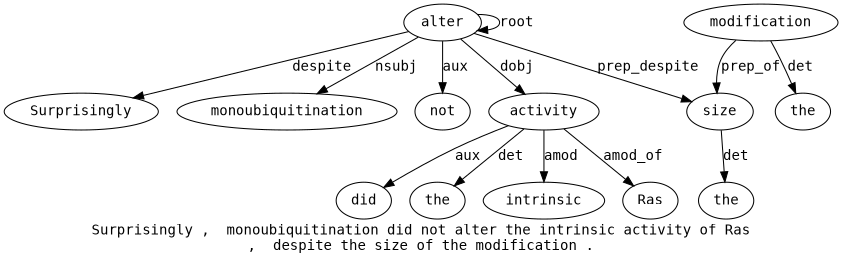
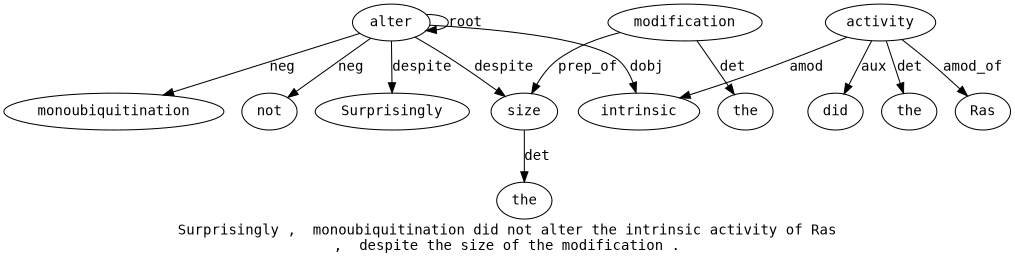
(489, 63) -> (540, 36)
(397, 67) -> (282, 67)
(455, 67) -> (351, 67)
(648, 67) -> (504, 67)
